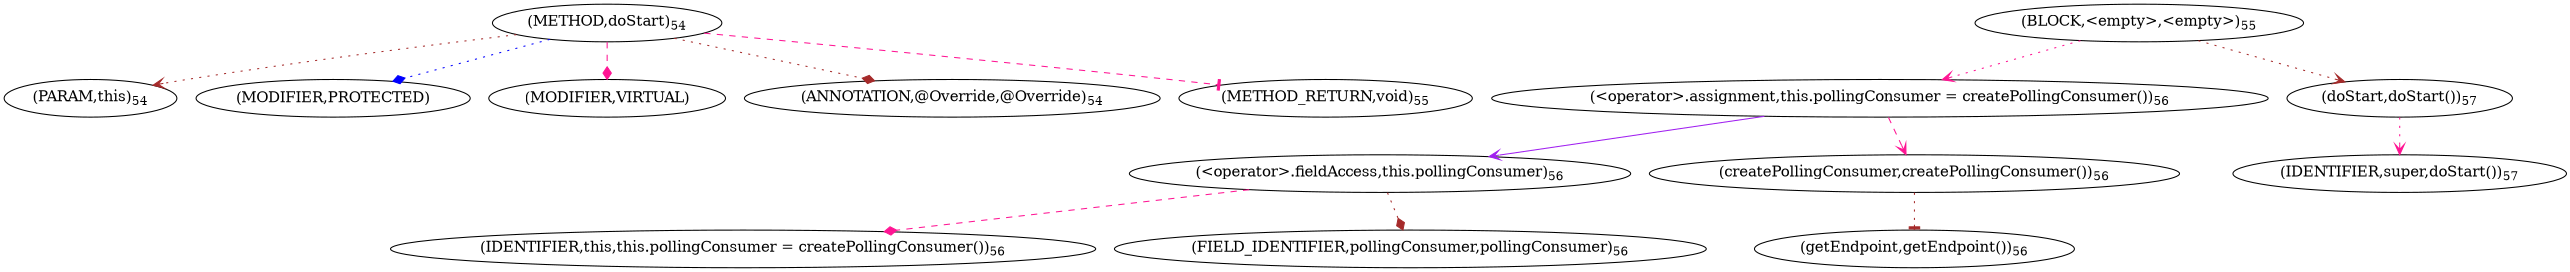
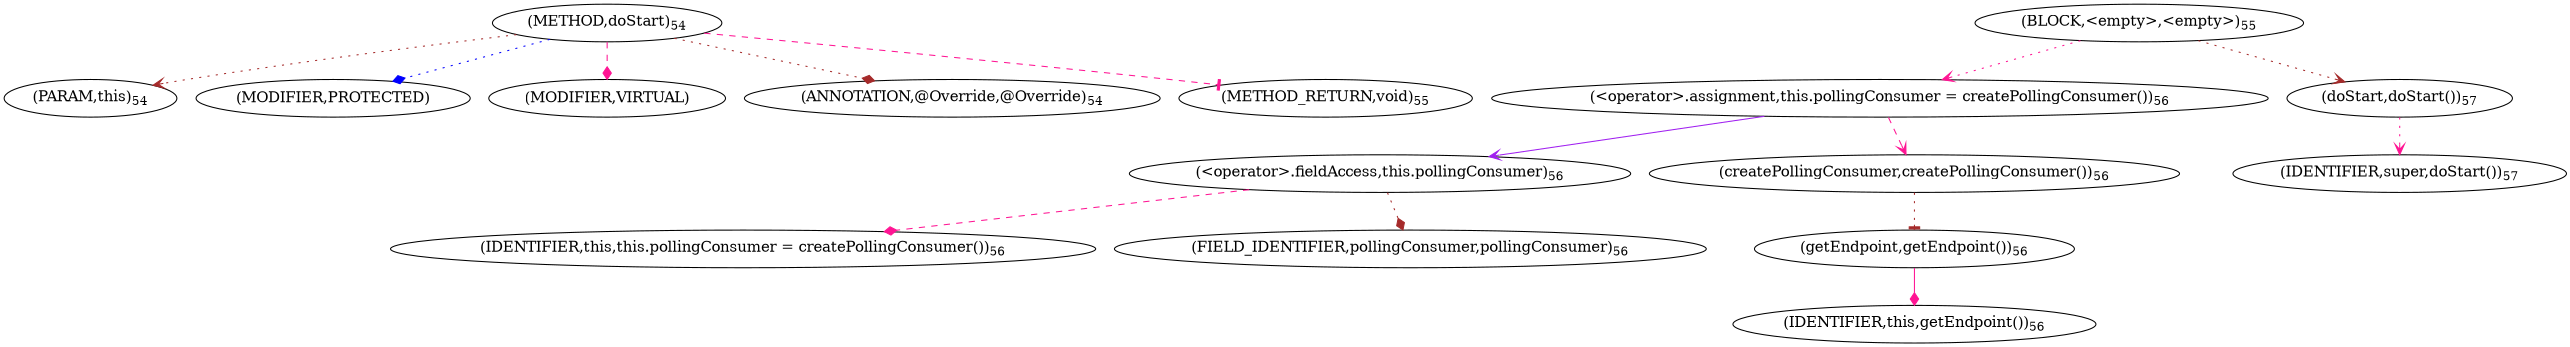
none -> (1914, 324)
